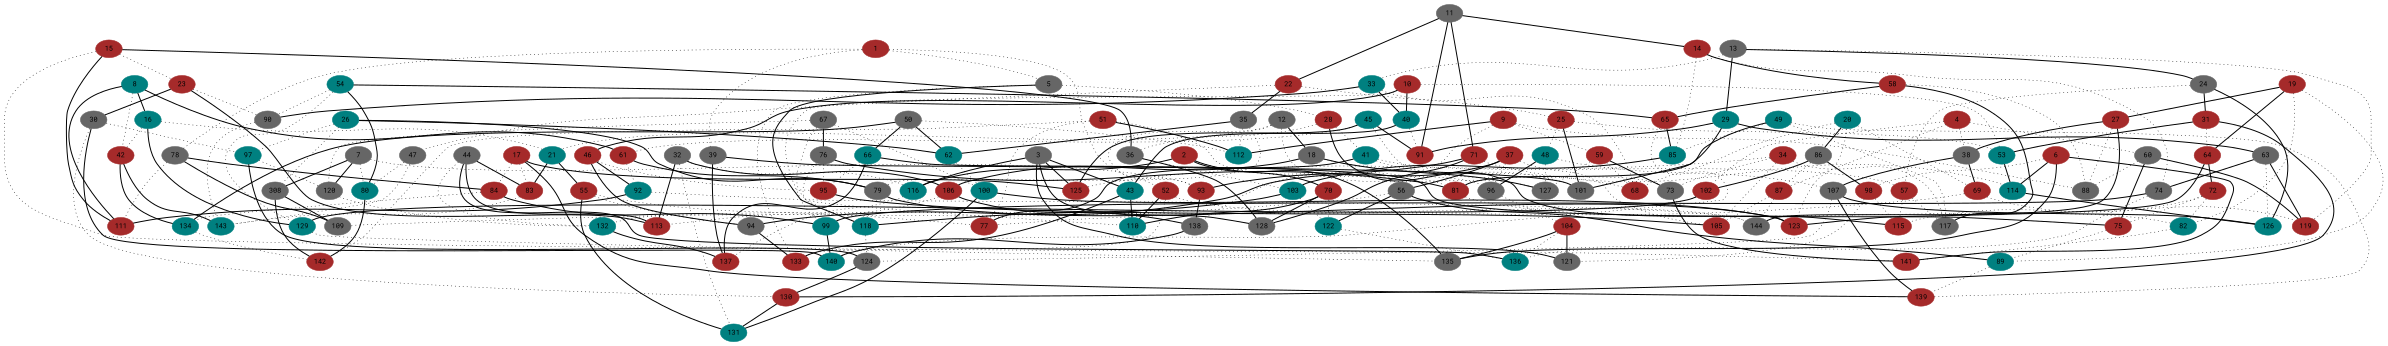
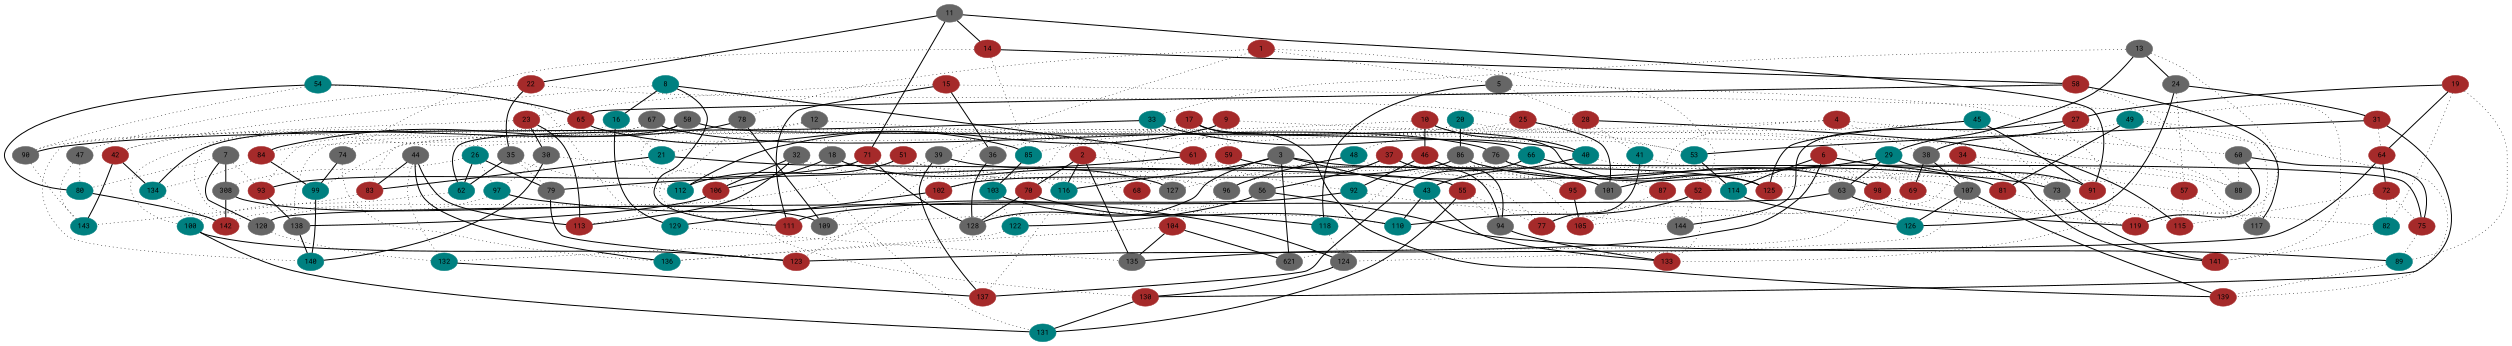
(1297, 138) -> (823, 138)
(2222, 170) -> (777, 205)
none -> (878, 187)
(1567, 262) -> (1289, 262)
